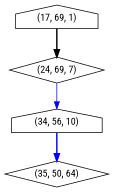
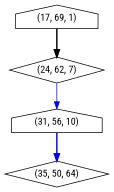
(57, 70) -> (57, 70)
(57, 122) -> (57, 122)
